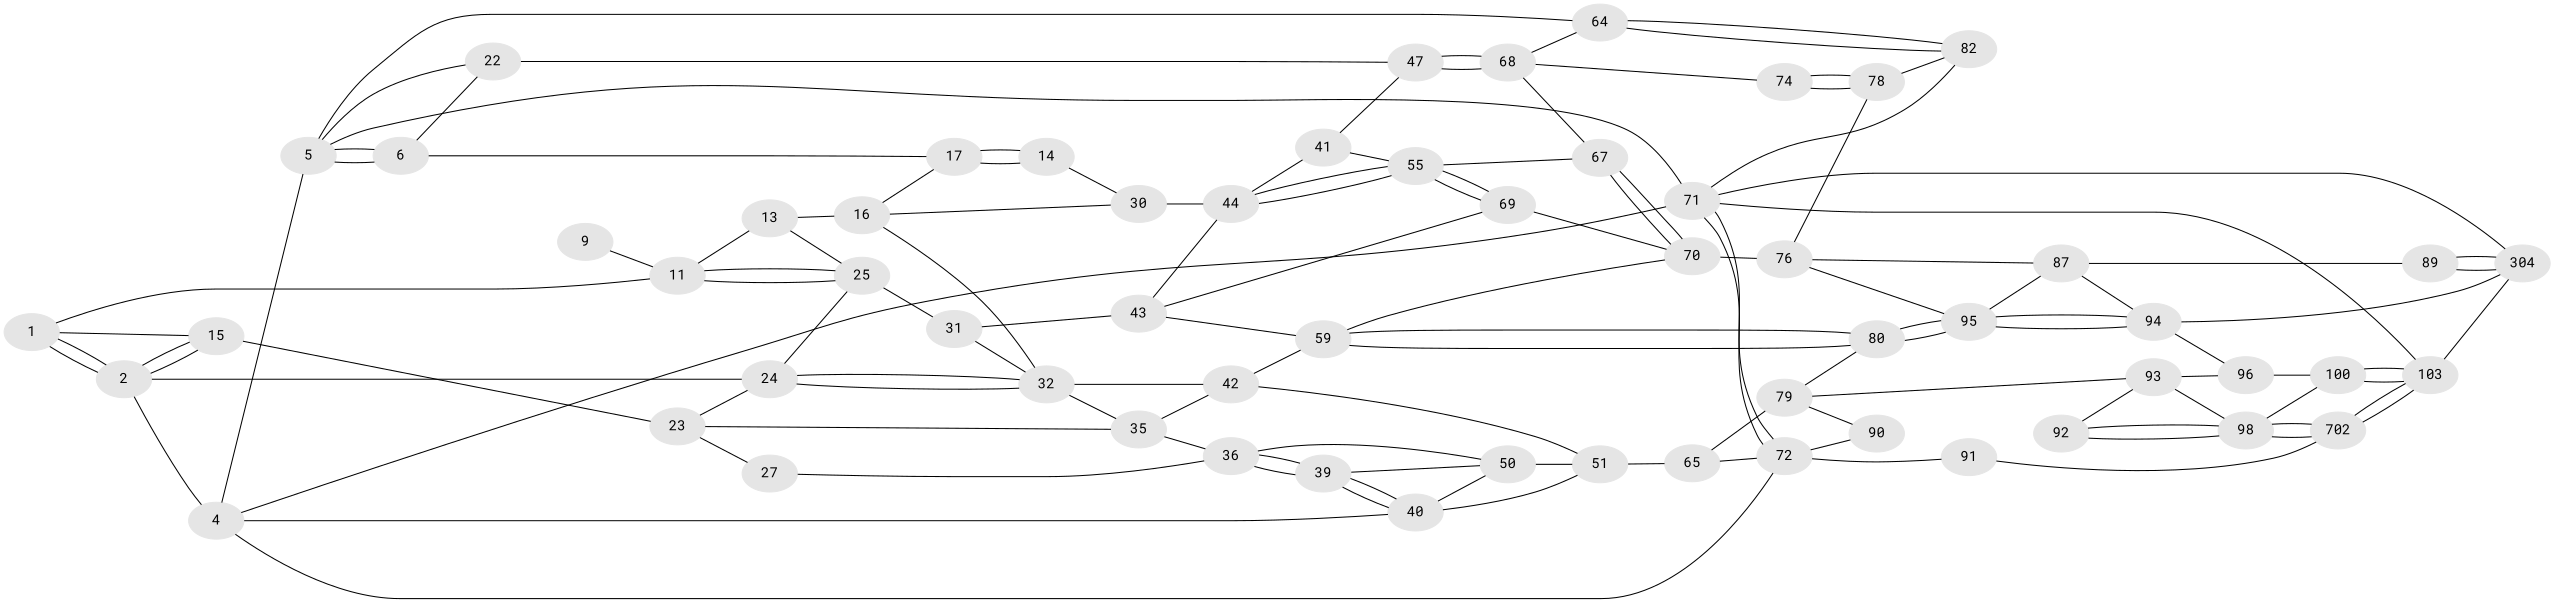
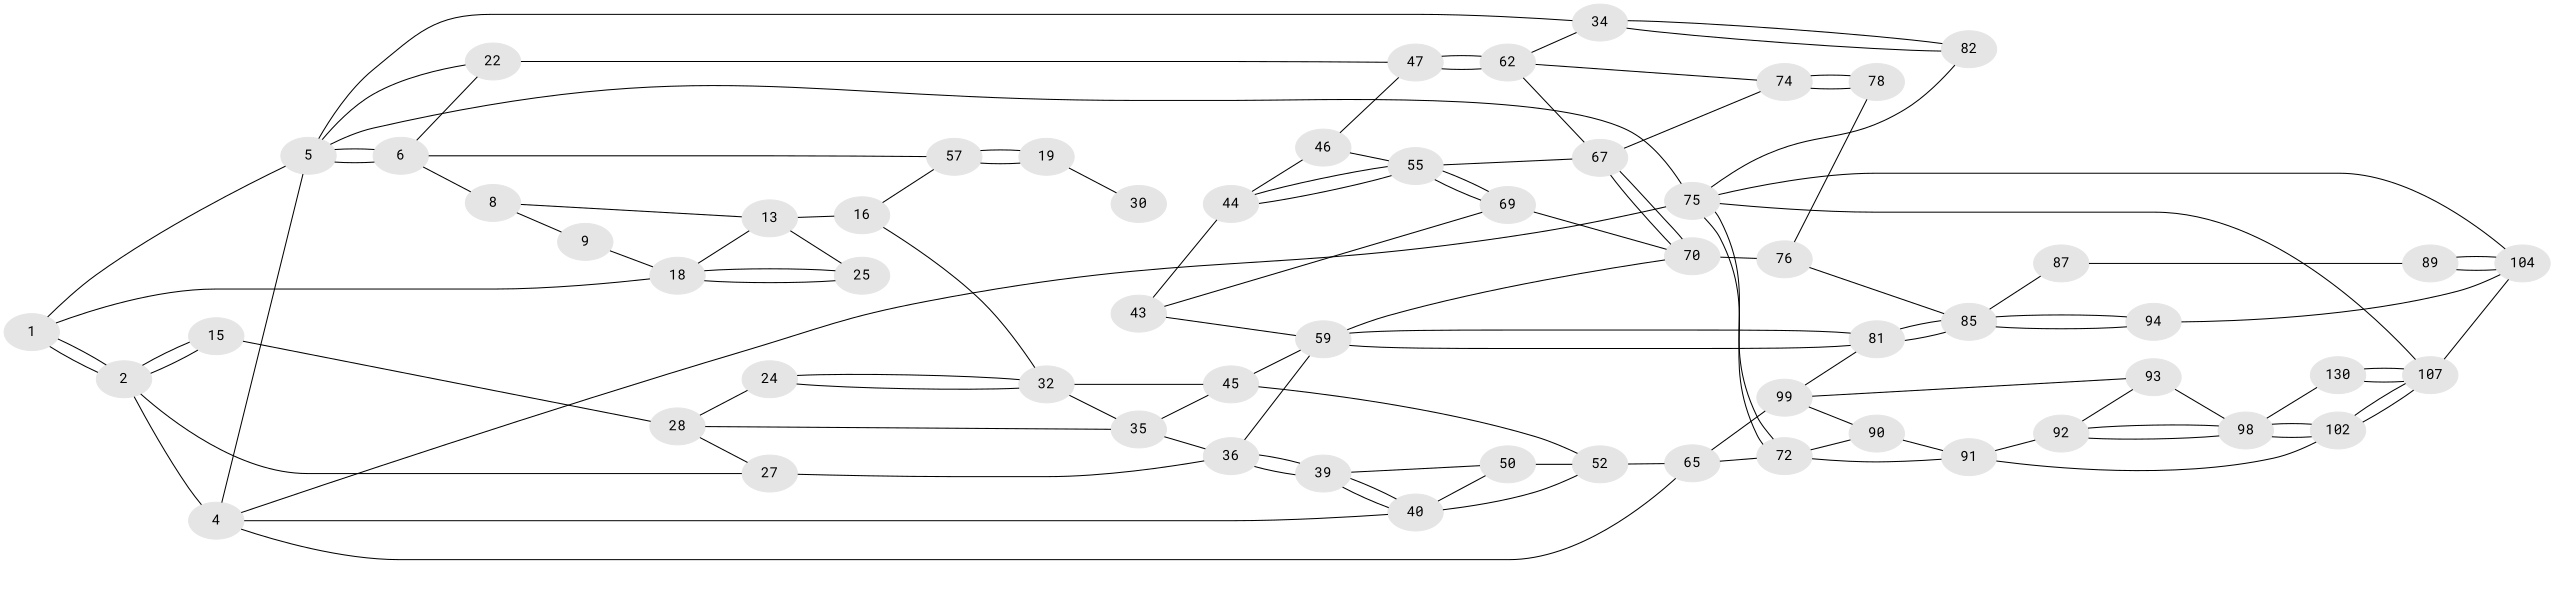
(1600, 23) -> (1600, 23)
(1508, 63) -> (1508, 63)
(1923, 66) -> none
none -> (1692, 120)
(1323, 148) -> (1323, 148)
(954, 157) -> (954, 157)
(1047, 157) -> (1047, 157)
(1692, 201) -> (1692, 201)
none -> (493, 203)
(1185, 204) -> none
(1000, 210) -> none
(1923, 261) -> none
(2523, 263) -> (2523, 263)
(678, 276) -> (678, 276)
(2107, 293) -> none
(822, 320) -> none
(1969, 322) -> (1969, 322)
(954, 329) -> none
(124, 334) -> (161, 233)
(1877, 339) -> (1877, 339)
(2246, 375) -> none
(2338, 375) -> (2338, 375)
(2430, 375) -> (2430, 375)
(476, 379) -> (430, 474)
(1231, 384) -> (1231, 384)
(1785, 398) -> (1785, 398)
(678, 426) -> (678, 426)
(2338, 430) -> (2338, 430)
none -> (1923, 445)
none -> (2015, 445)
(1370, 446) -> (1277, 398)
(1600, 464) -> (1600, 464)
(1021, 599) -> (968, 560)
